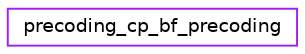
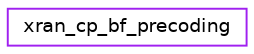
(152, 27) -> (127, 27)
